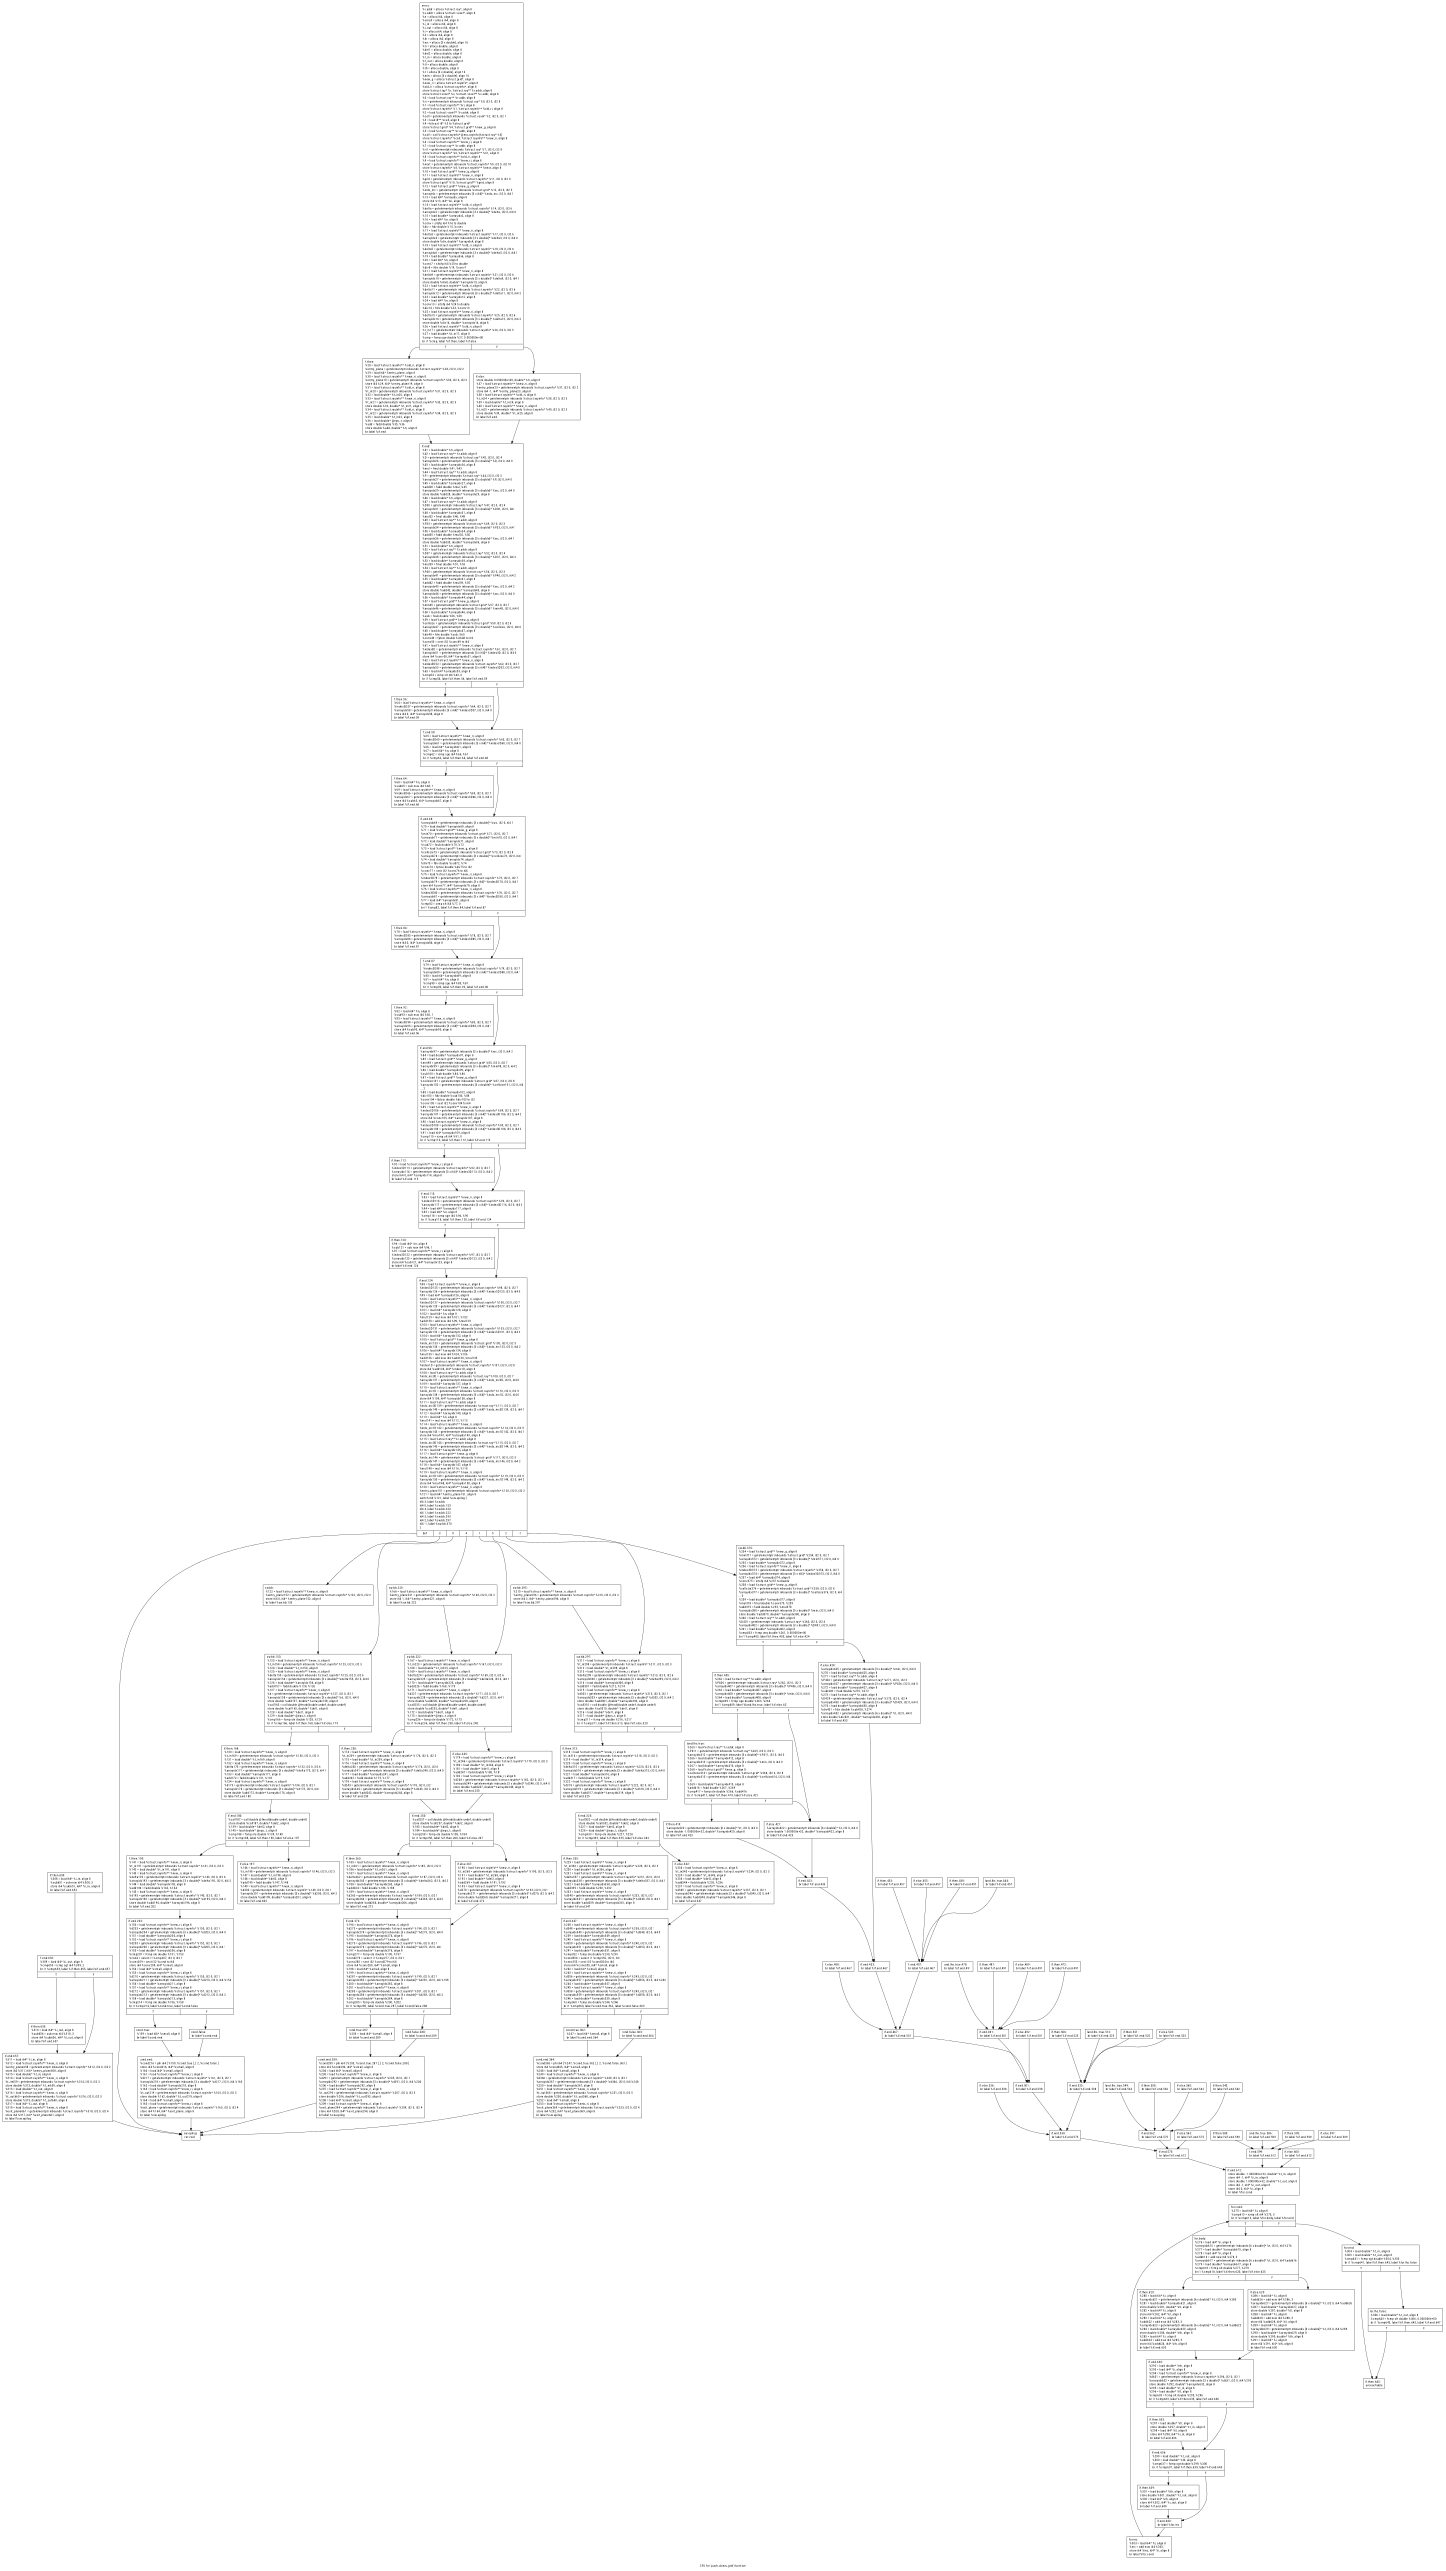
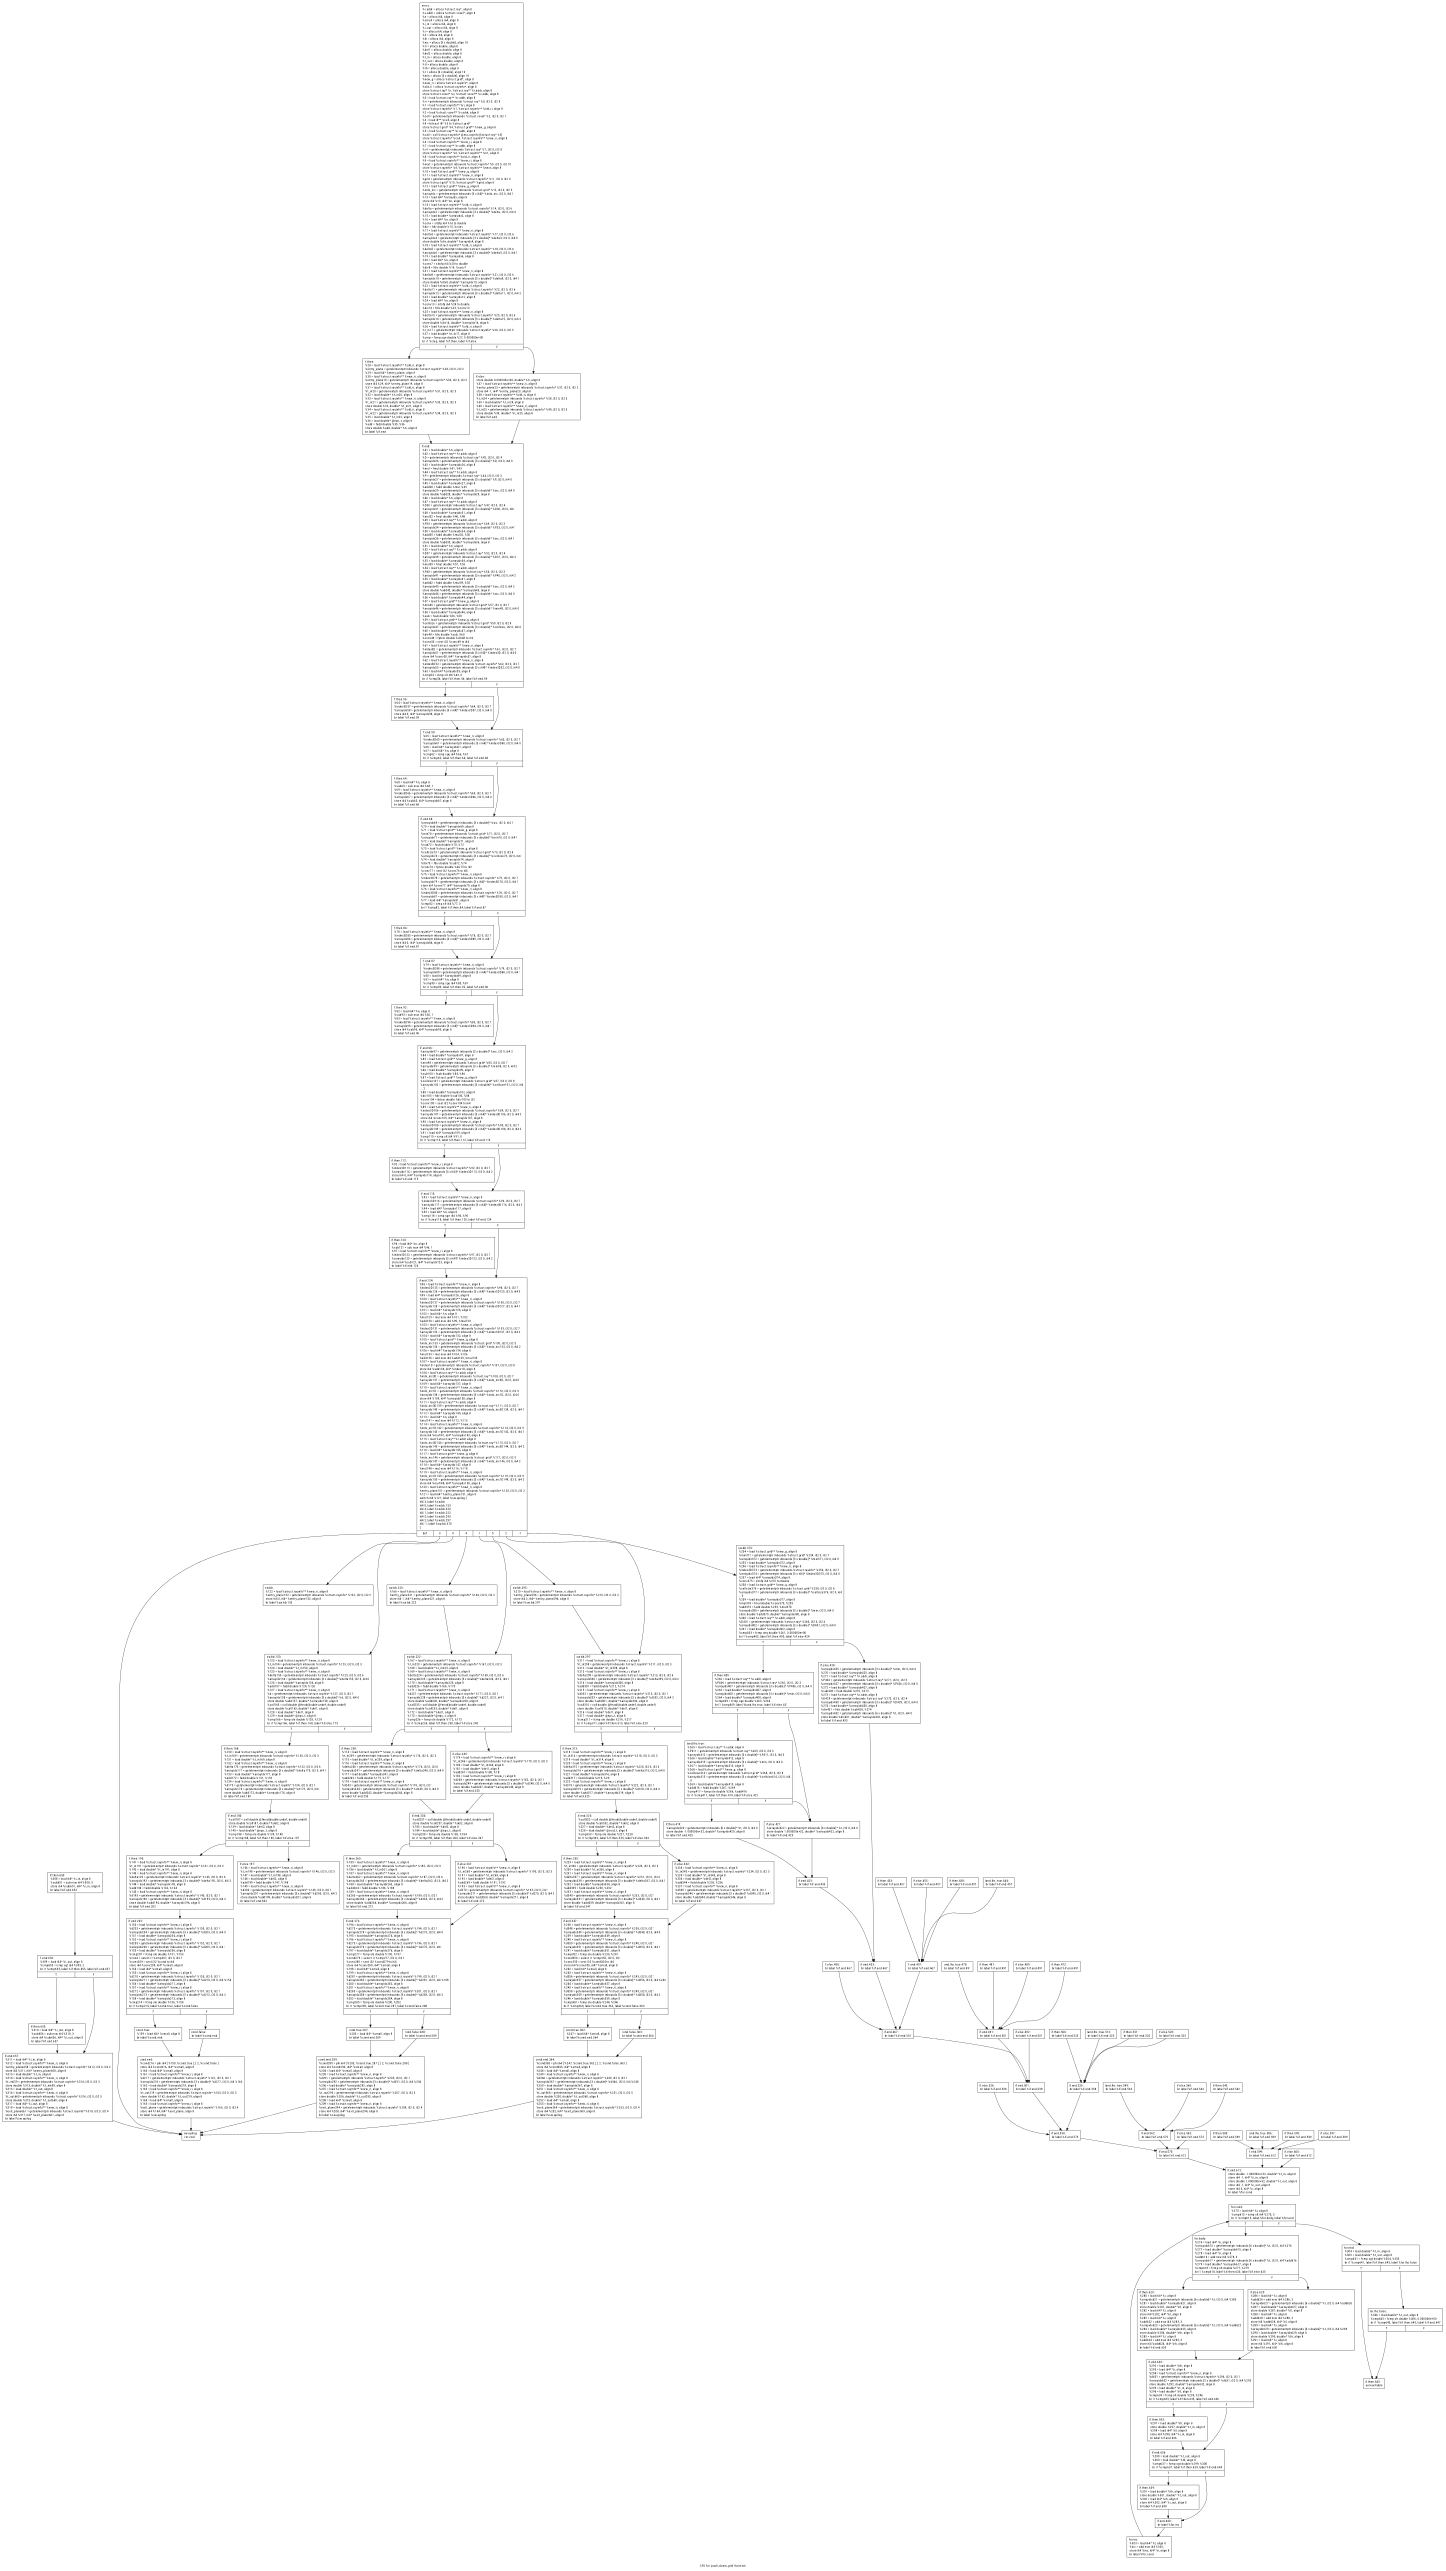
none -> (616, 1805)
(602, 1830) -> (603, 1830)
(1155, 2087) -> none
